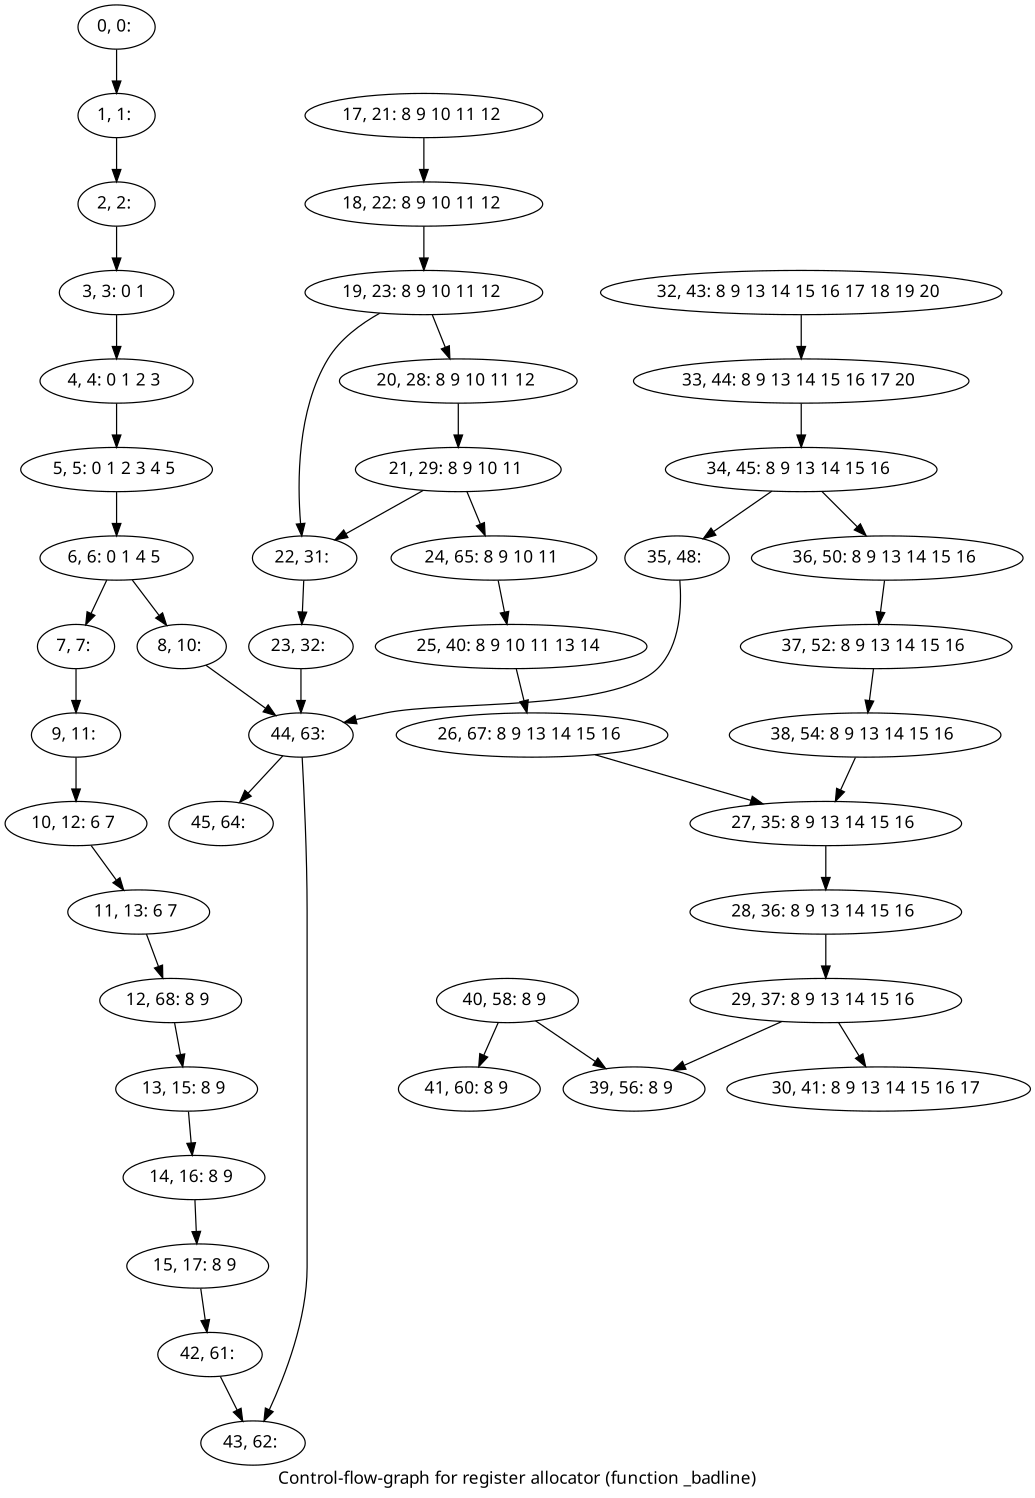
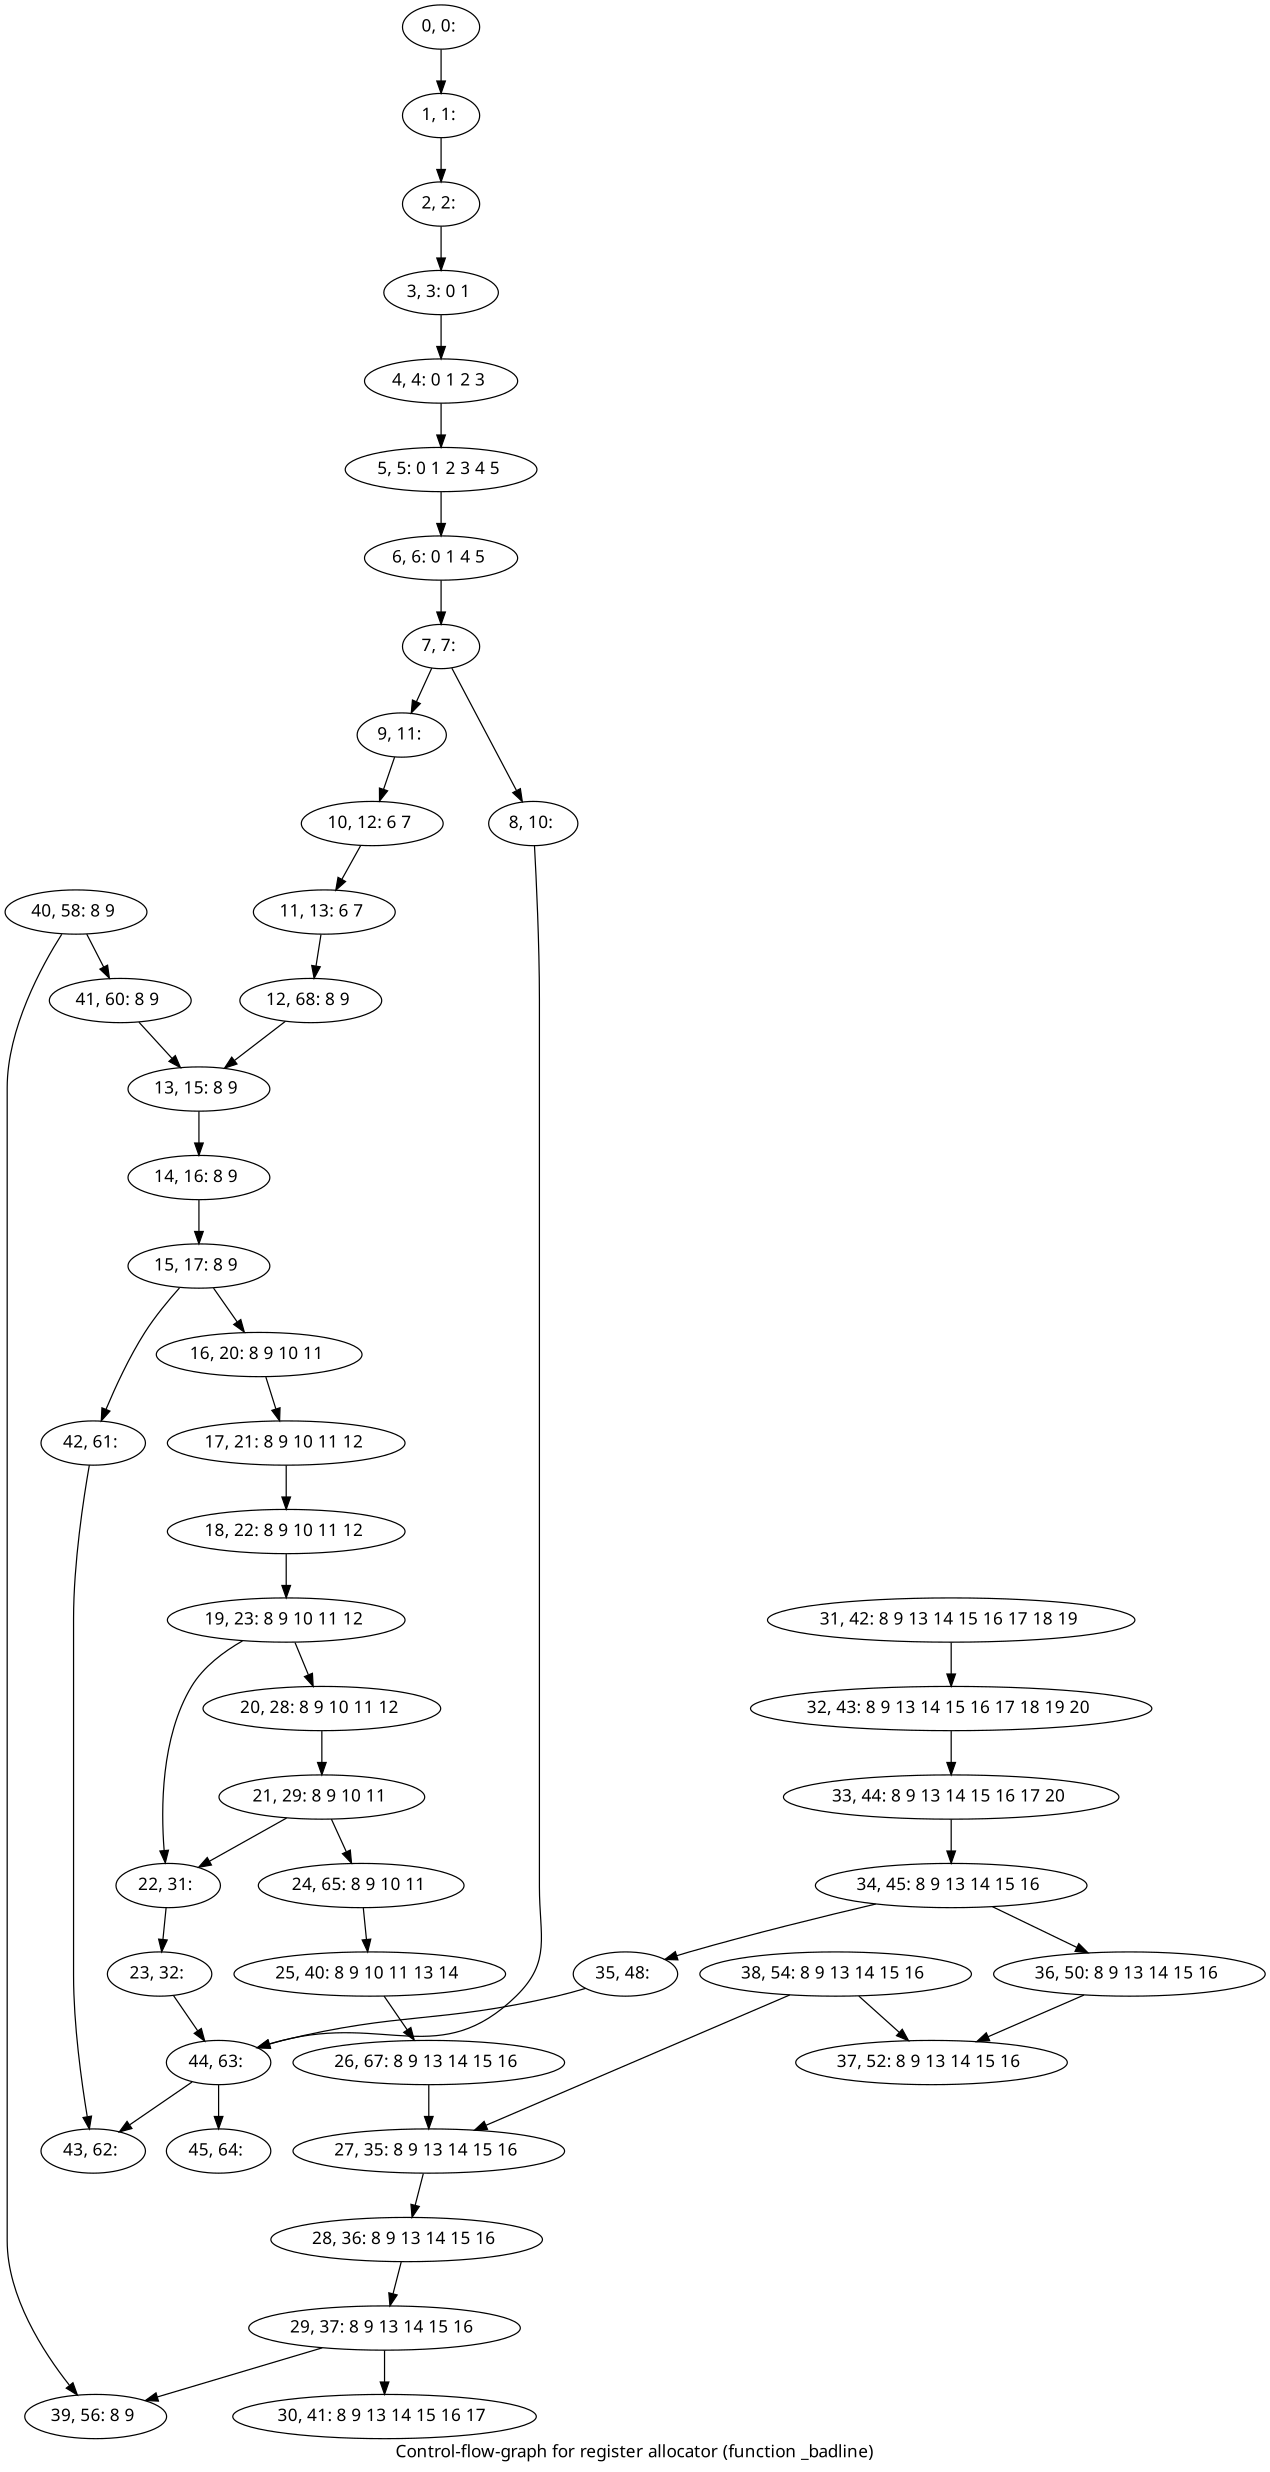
(146, 598) -> (484, 729)
(871, 685) -> (879, 2014)
none -> (155, 1040)
none -> (259, 1355)
none -> (951, 1620)
